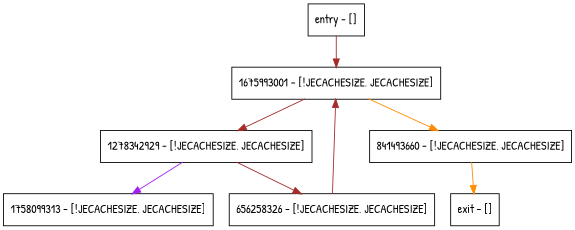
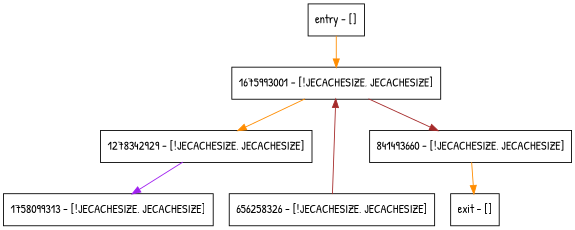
(336, 47) -> (336, 47)
(275, 113) -> (275, 113)
(399, 113) -> (399, 113)
(265, 176) -> none
